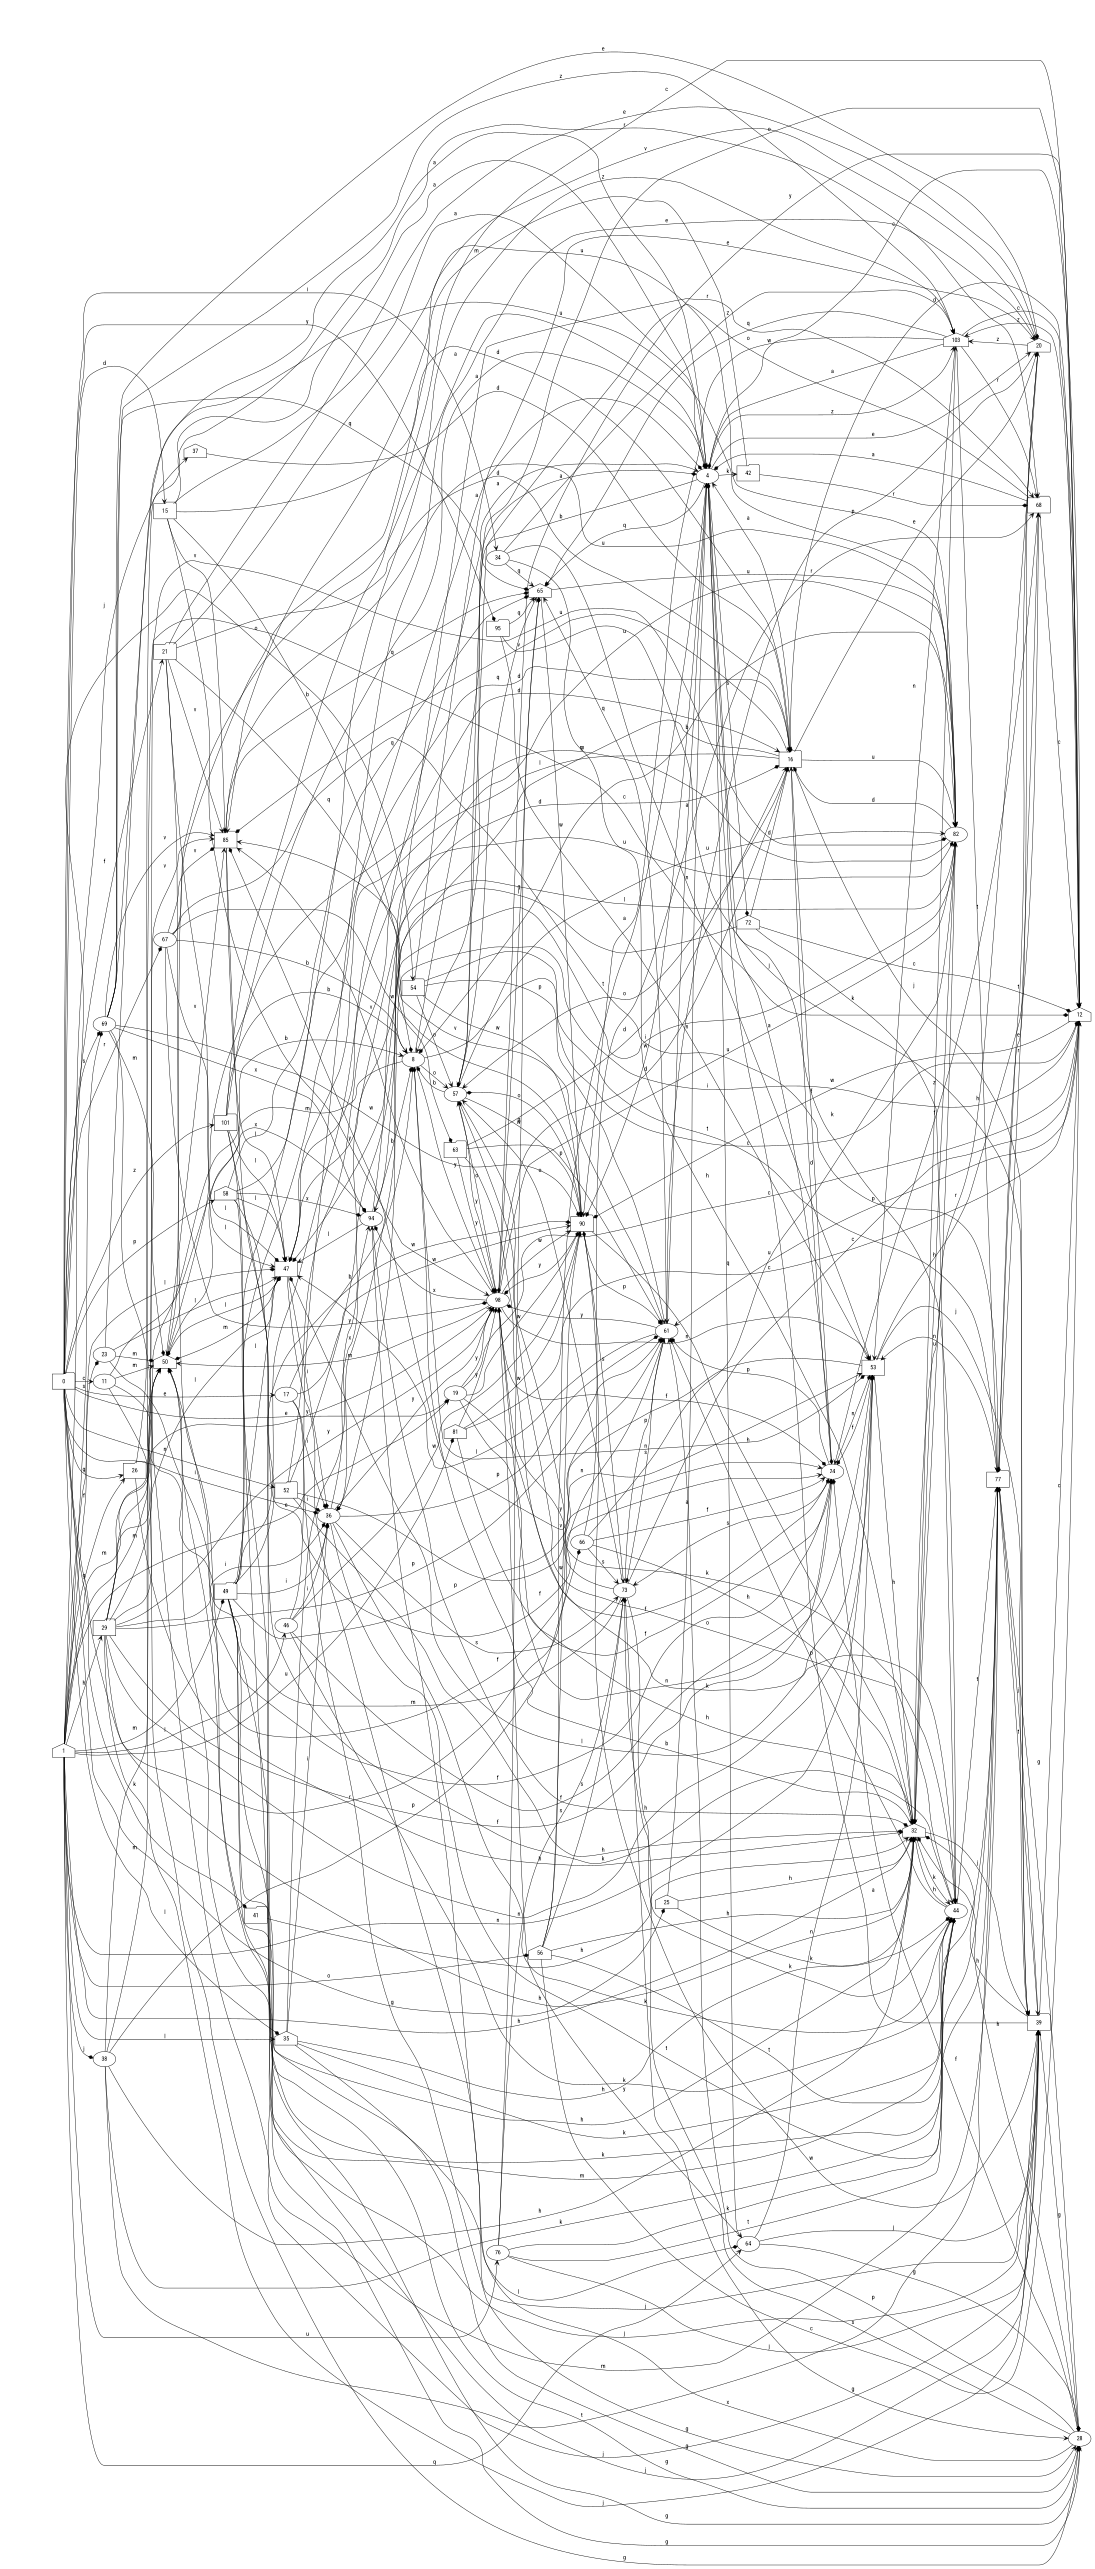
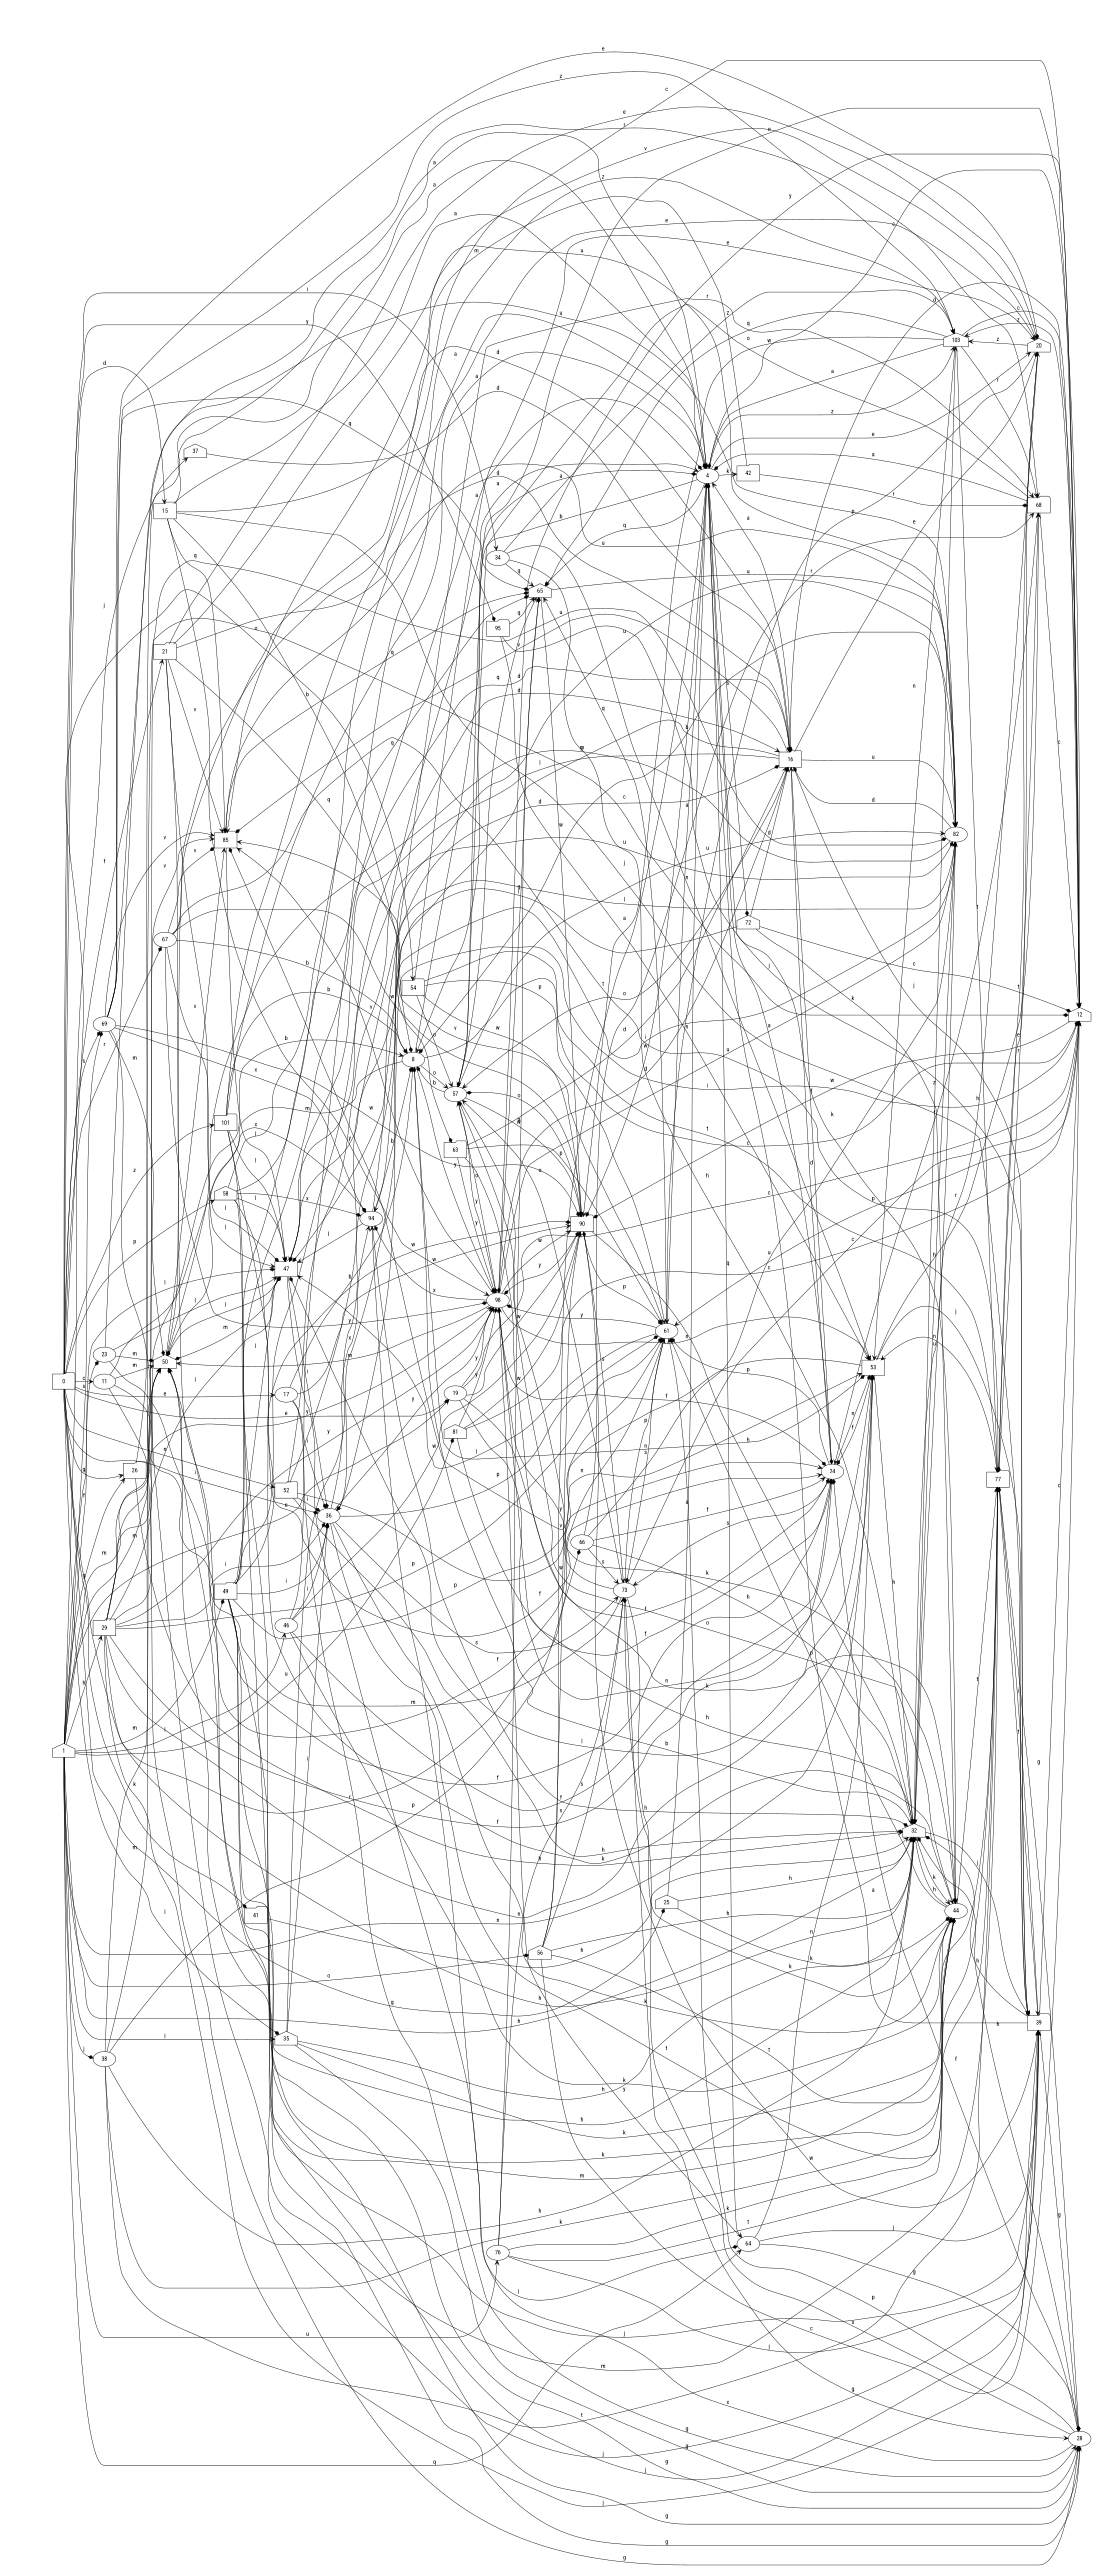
(195, 556) -> (195, 556)
(307, 967) -> (307, 967)
(326, 2086) -> (845, 1077)
